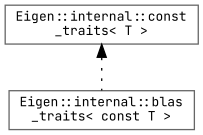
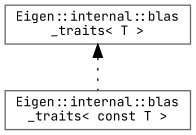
(102, 25) -> (98, 25)
